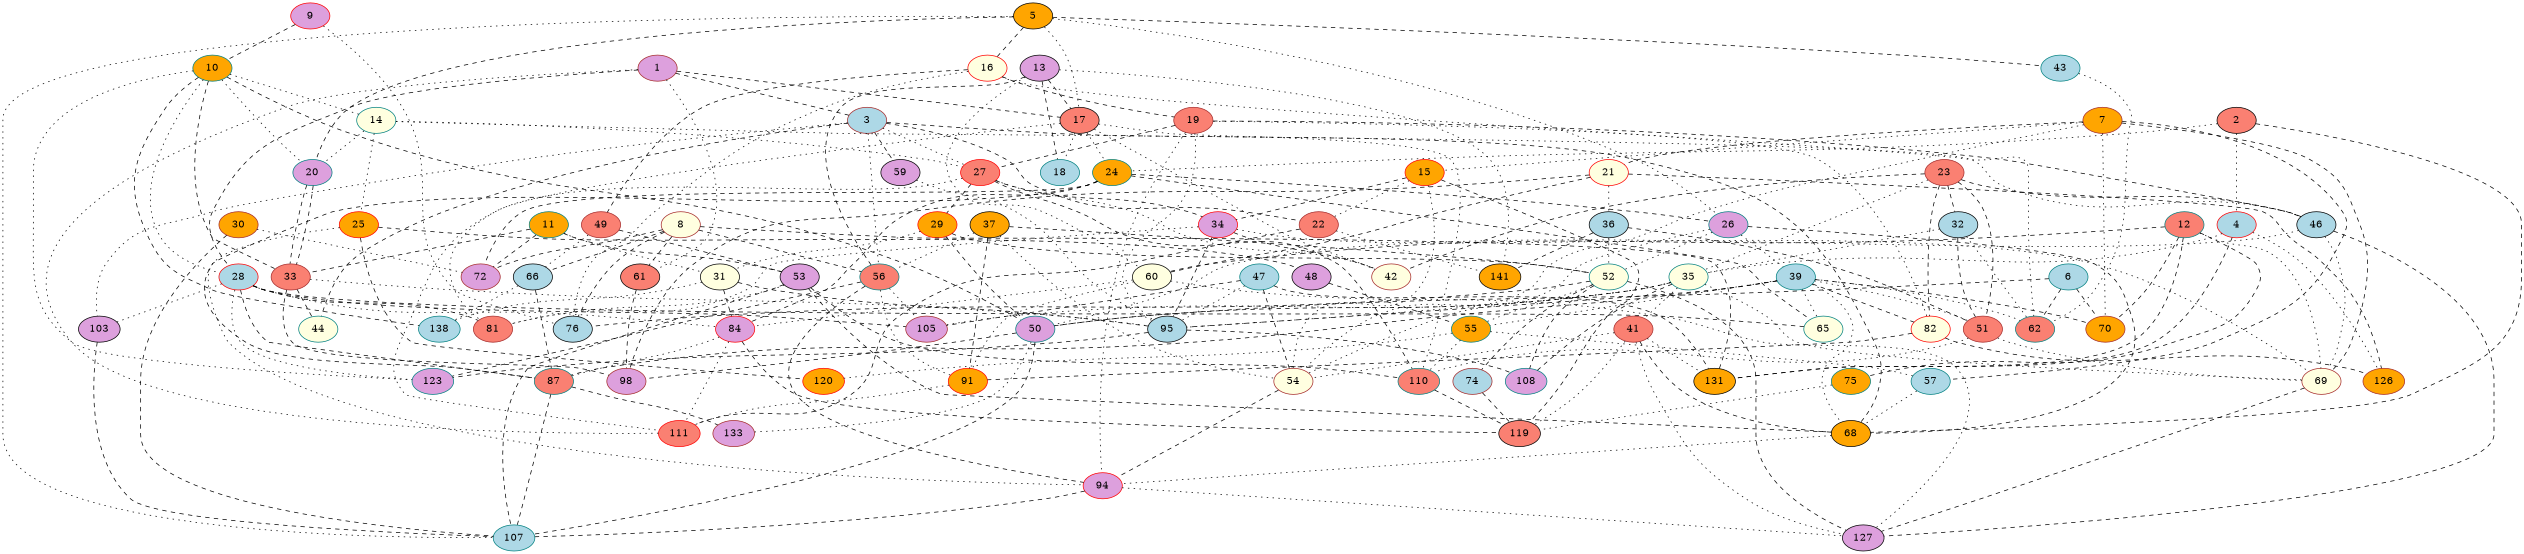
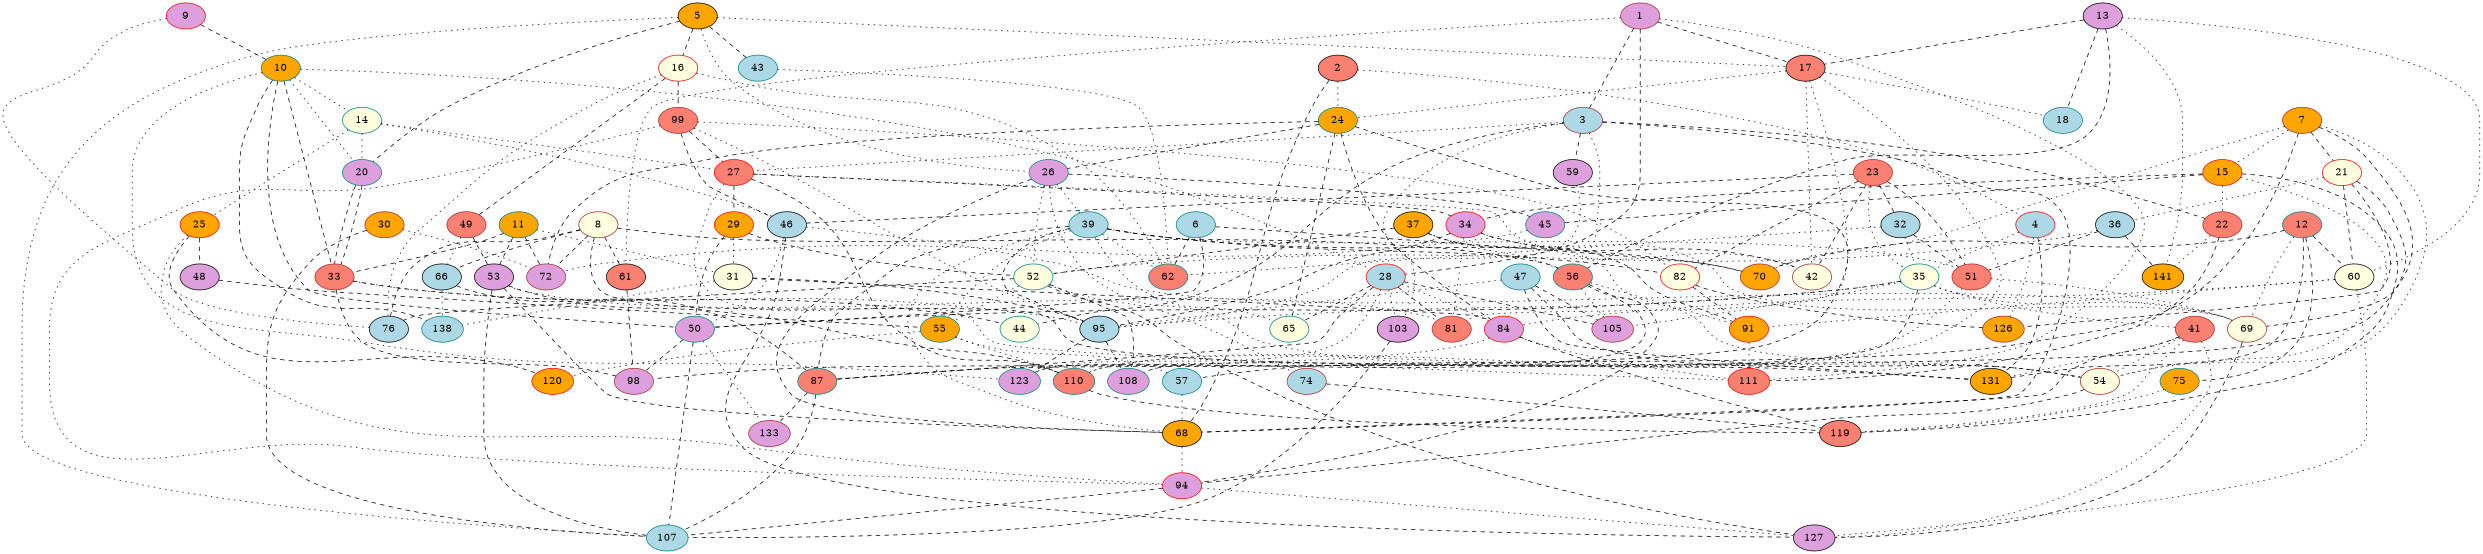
(1193, 120) -> (678, 120)
none -> (1545, 225)
(1526, 325) -> (1200, 325)
